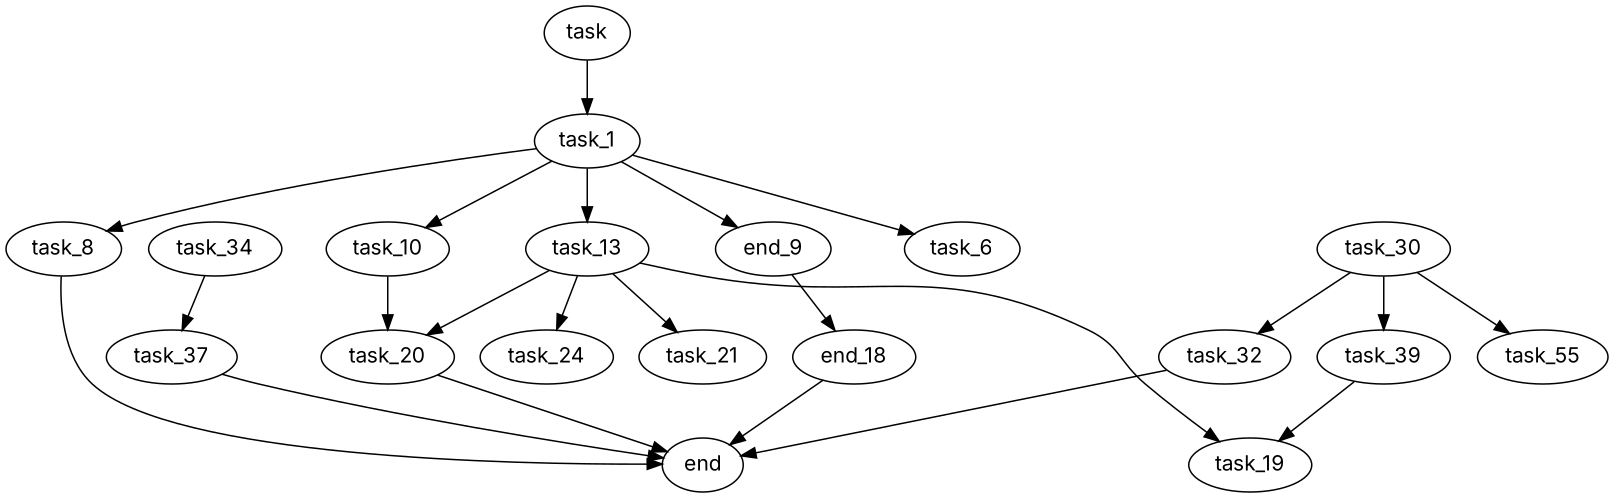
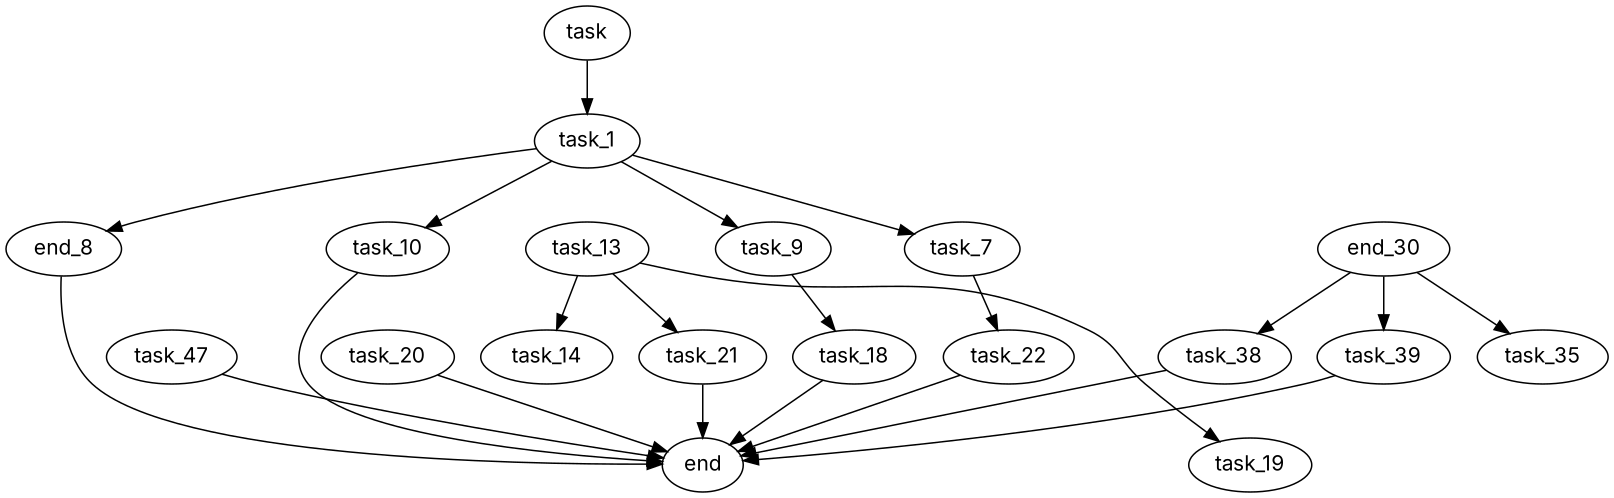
(587, 188) -> none
(64, 249) -> (64, 249)
(215, 249) -> none
(773, 249) -> (773, 249)
(962, 249) -> (962, 249)
(1384, 249) -> (1384, 249)
(388, 296) -> (406, 429)
(495, 299) -> none
(172, 357) -> (172, 357)
(547, 357) -> (547, 357)
(854, 357) -> (854, 357)
none -> (1009, 357)
(1225, 357) -> (1225, 357)
(1543, 357) -> (1543, 357)
none -> (703, 404)
(1323, 407) -> (1049, 428)
